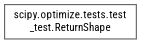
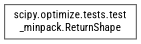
(70, 22) -> (70, 22)
